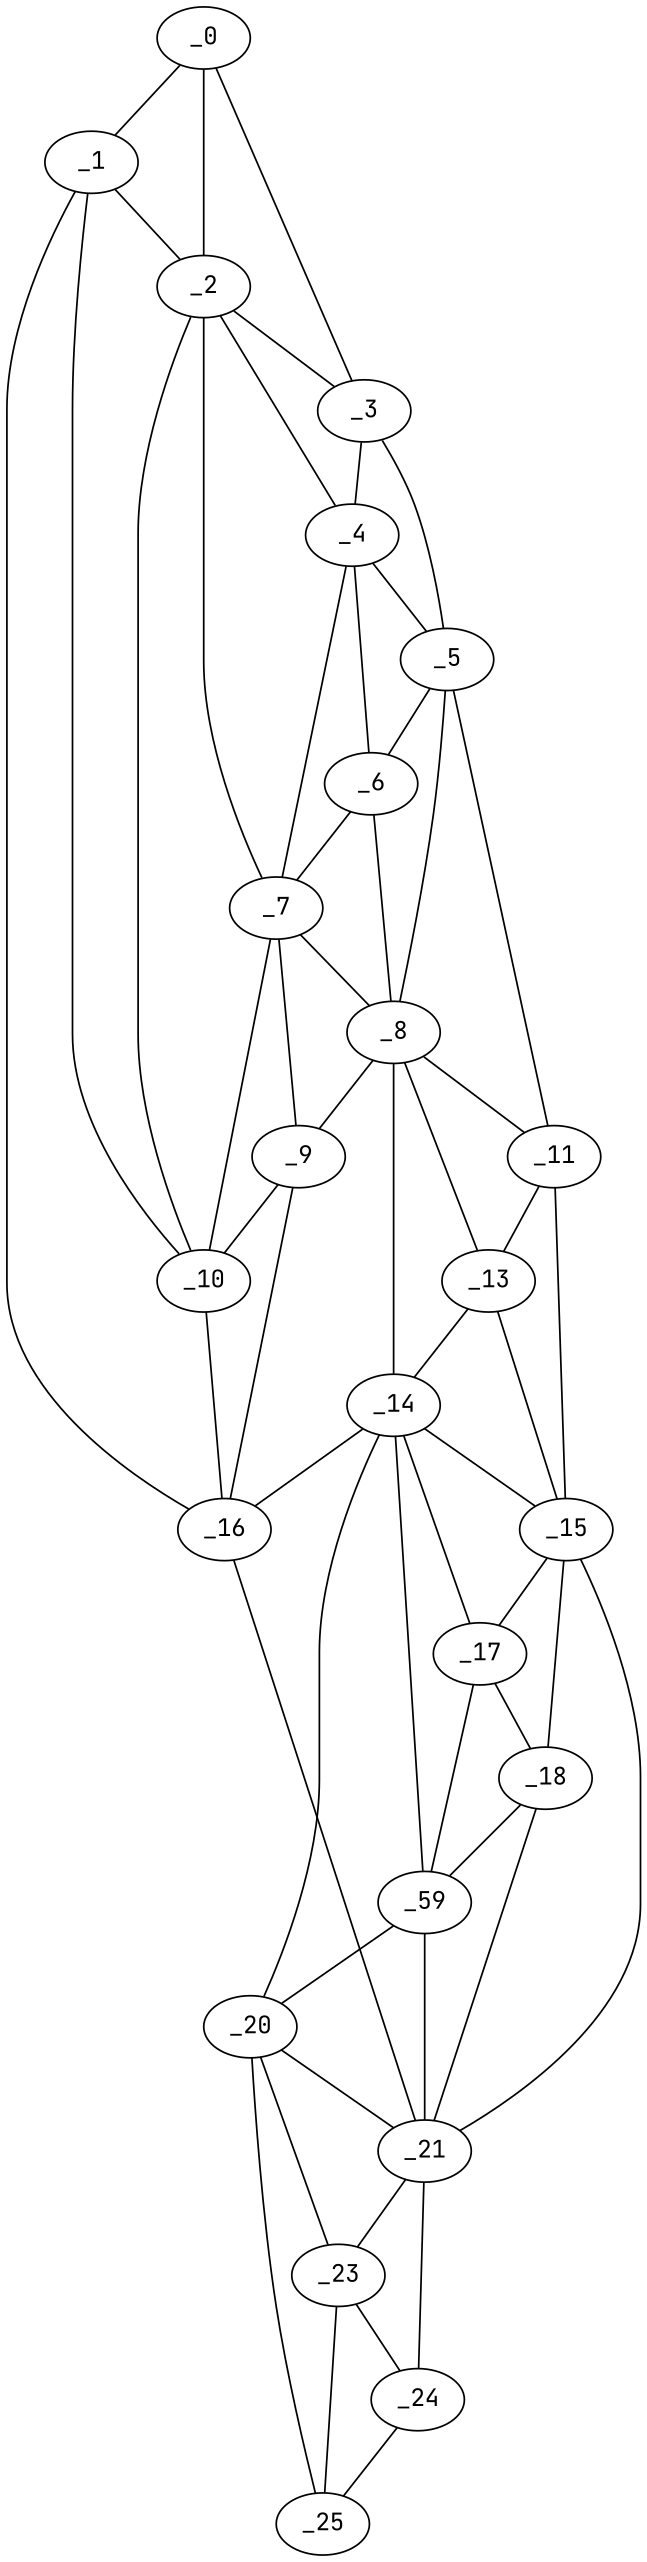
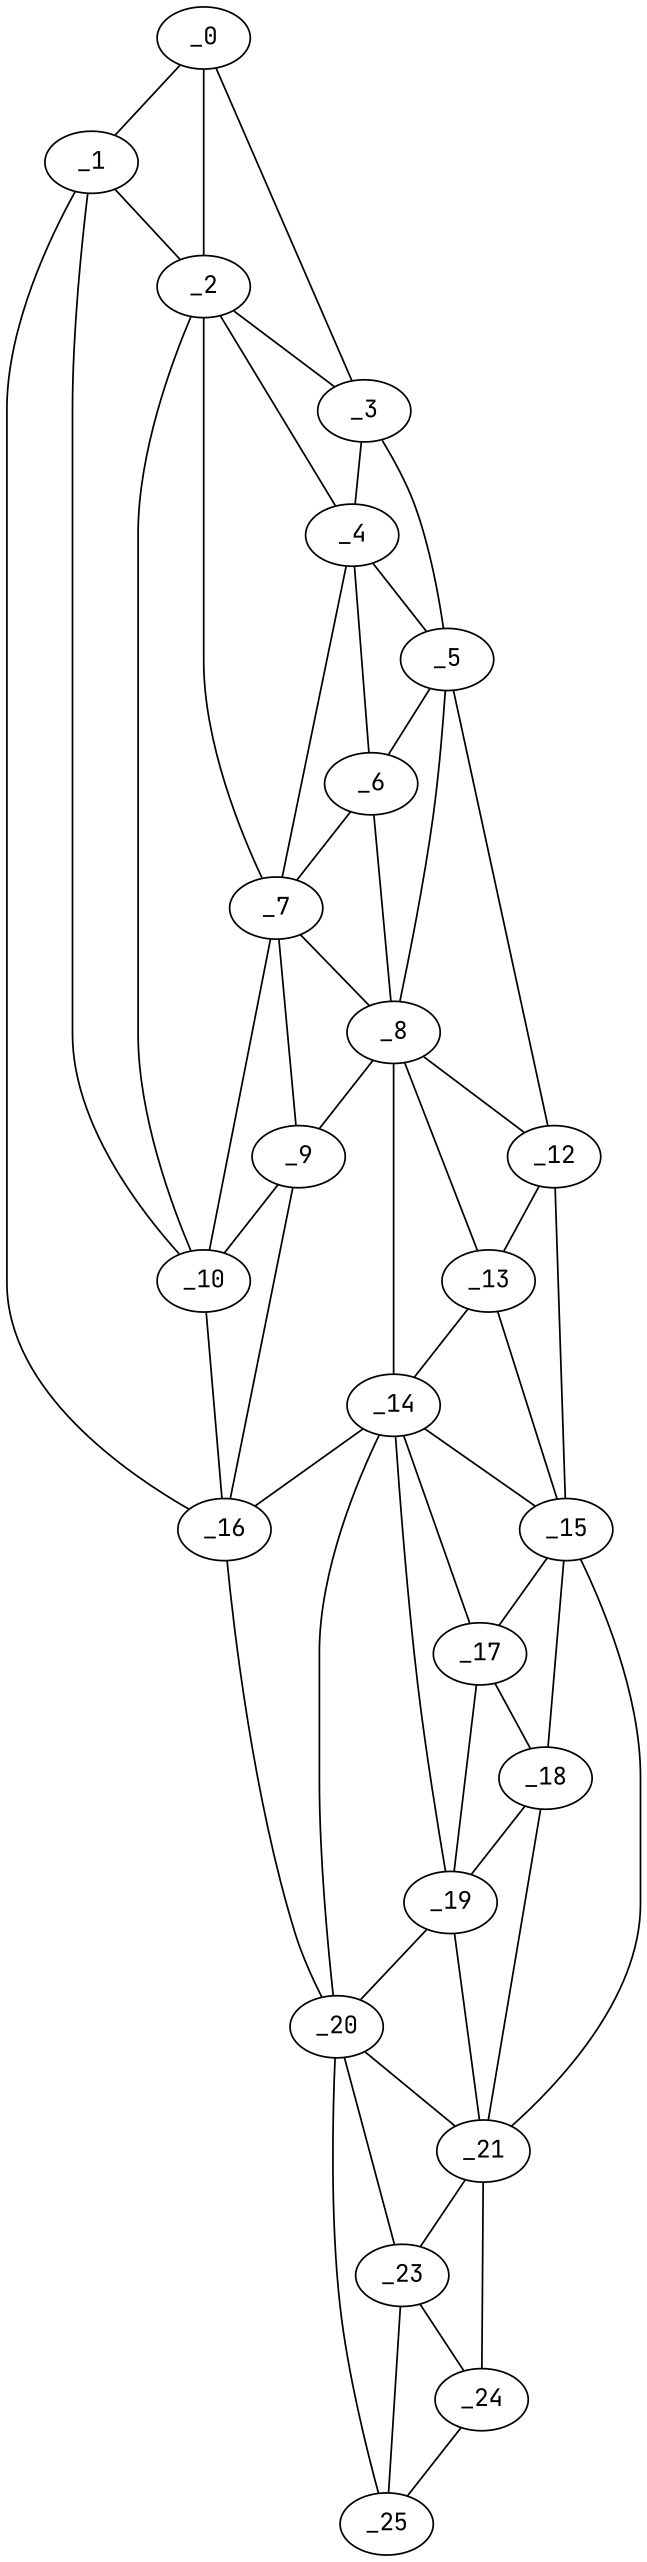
(554, 1157) -> (554, 1157)
(325, 1840) -> (259, 1783)
(425, 1902) -> (451, 1902)
